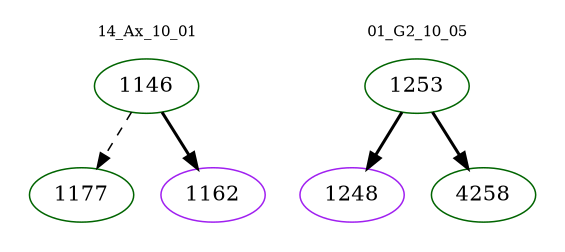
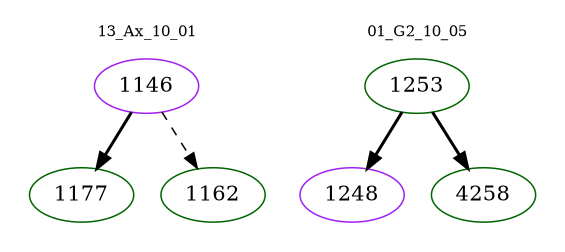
(147, 32) -> (147, 32)
(147, 86) -> (147, 86)
(118, 134) -> (118, 134)
(176, 134) -> (176, 134)
(213, 195) -> (213, 195)
